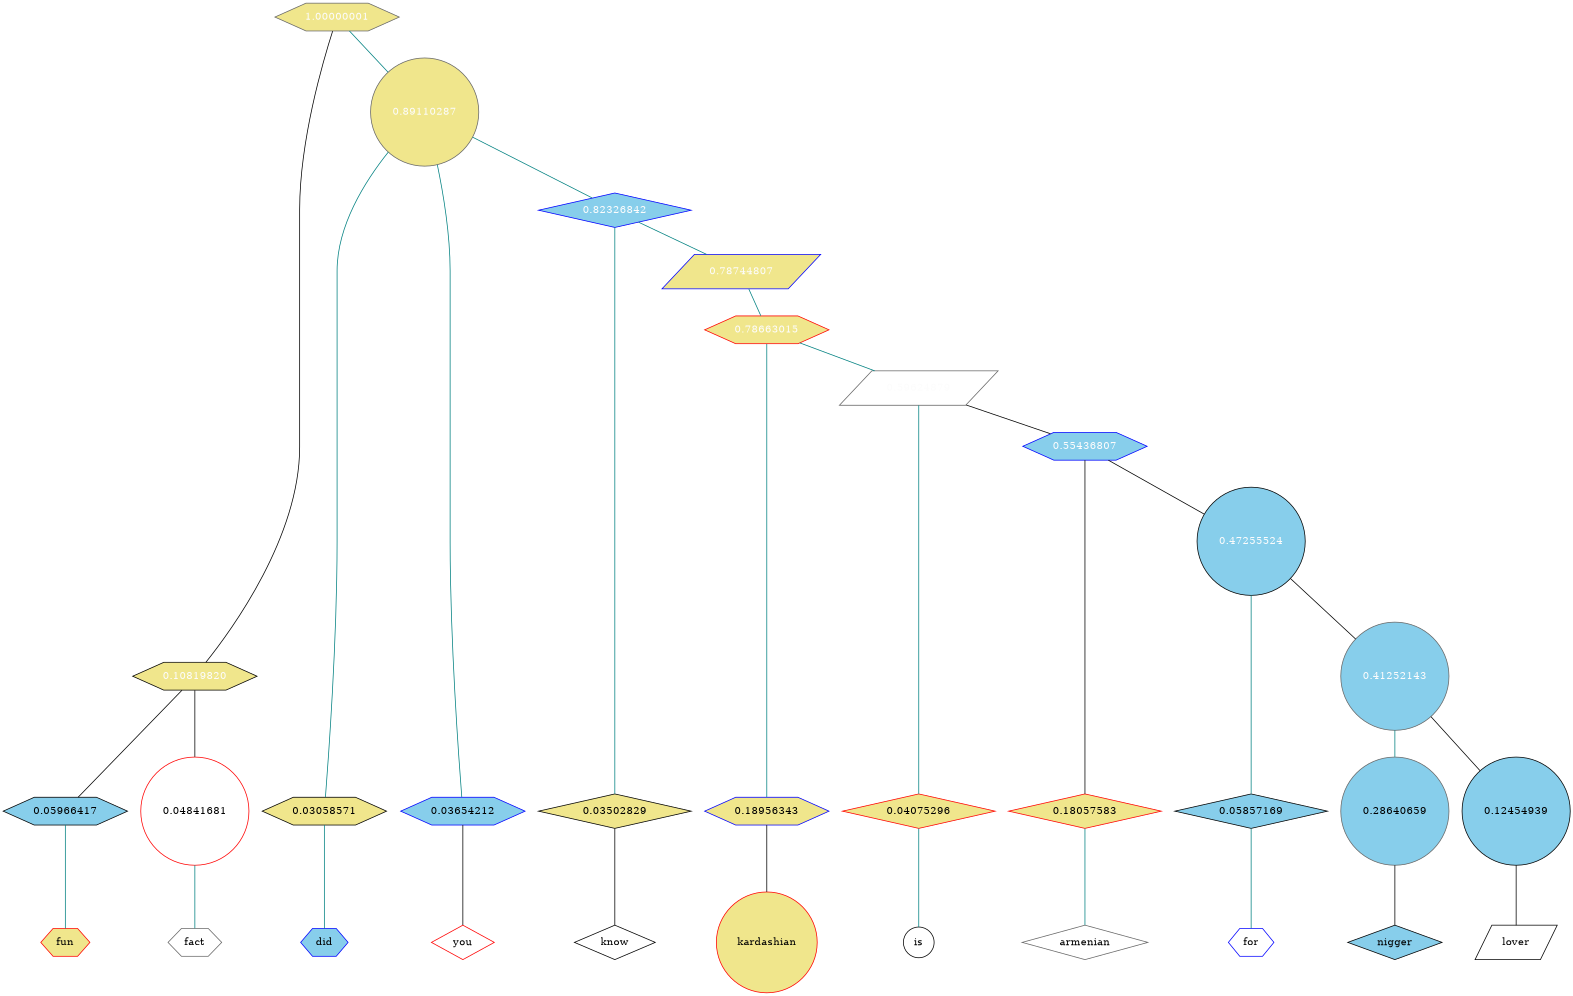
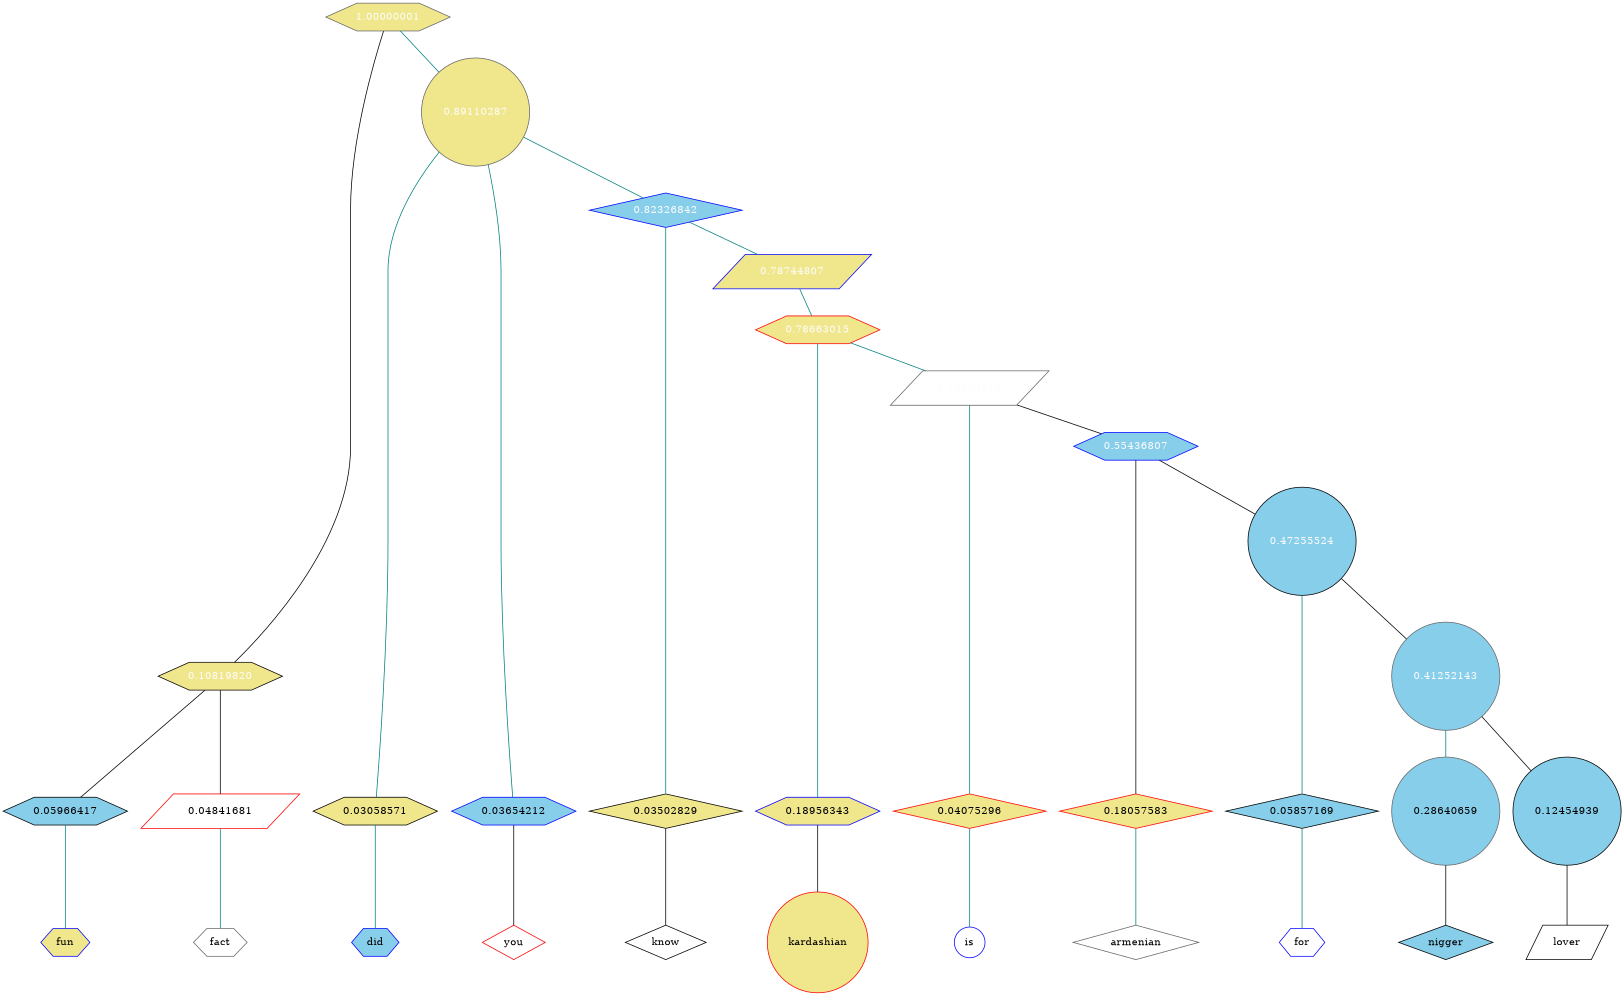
(195, 811) -> (220, 811)
(65, 942) -> (65, 942)
(919, 942) -> (970, 942)
